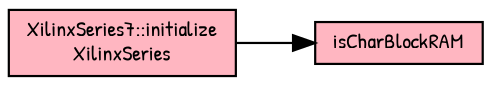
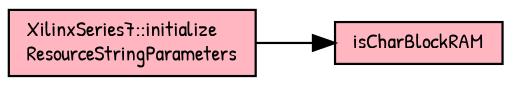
(122, 43) -> (132, 43)
